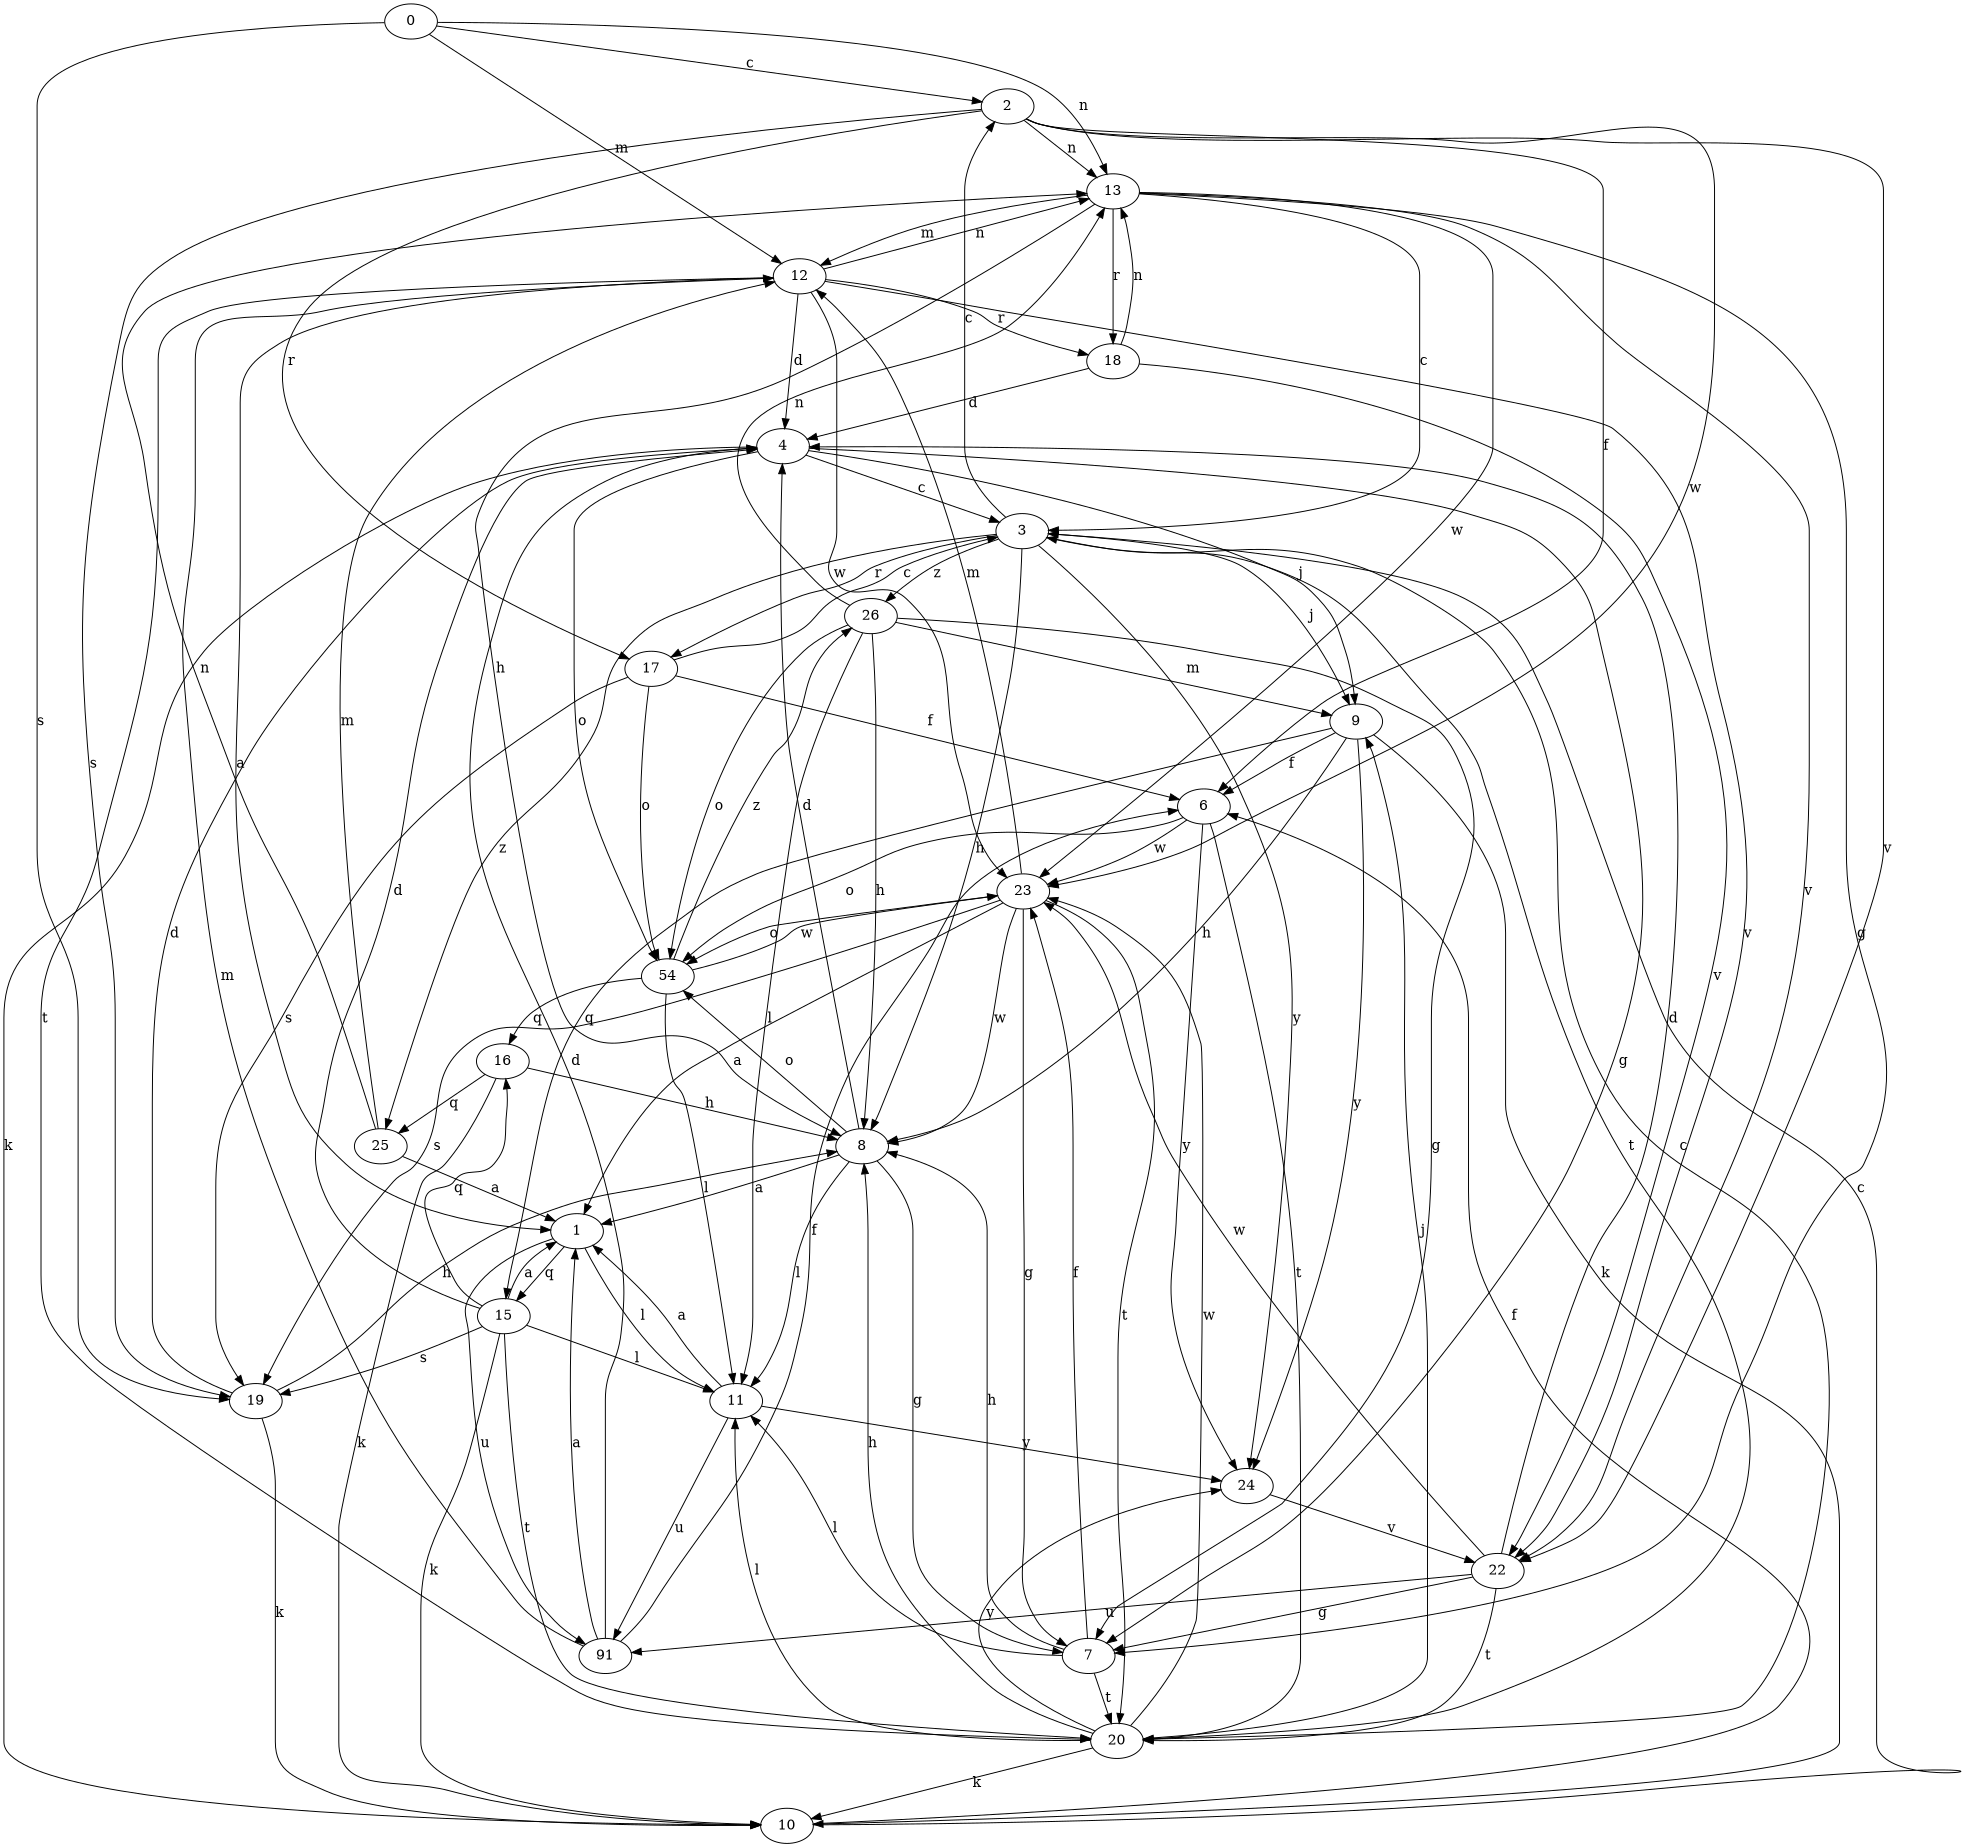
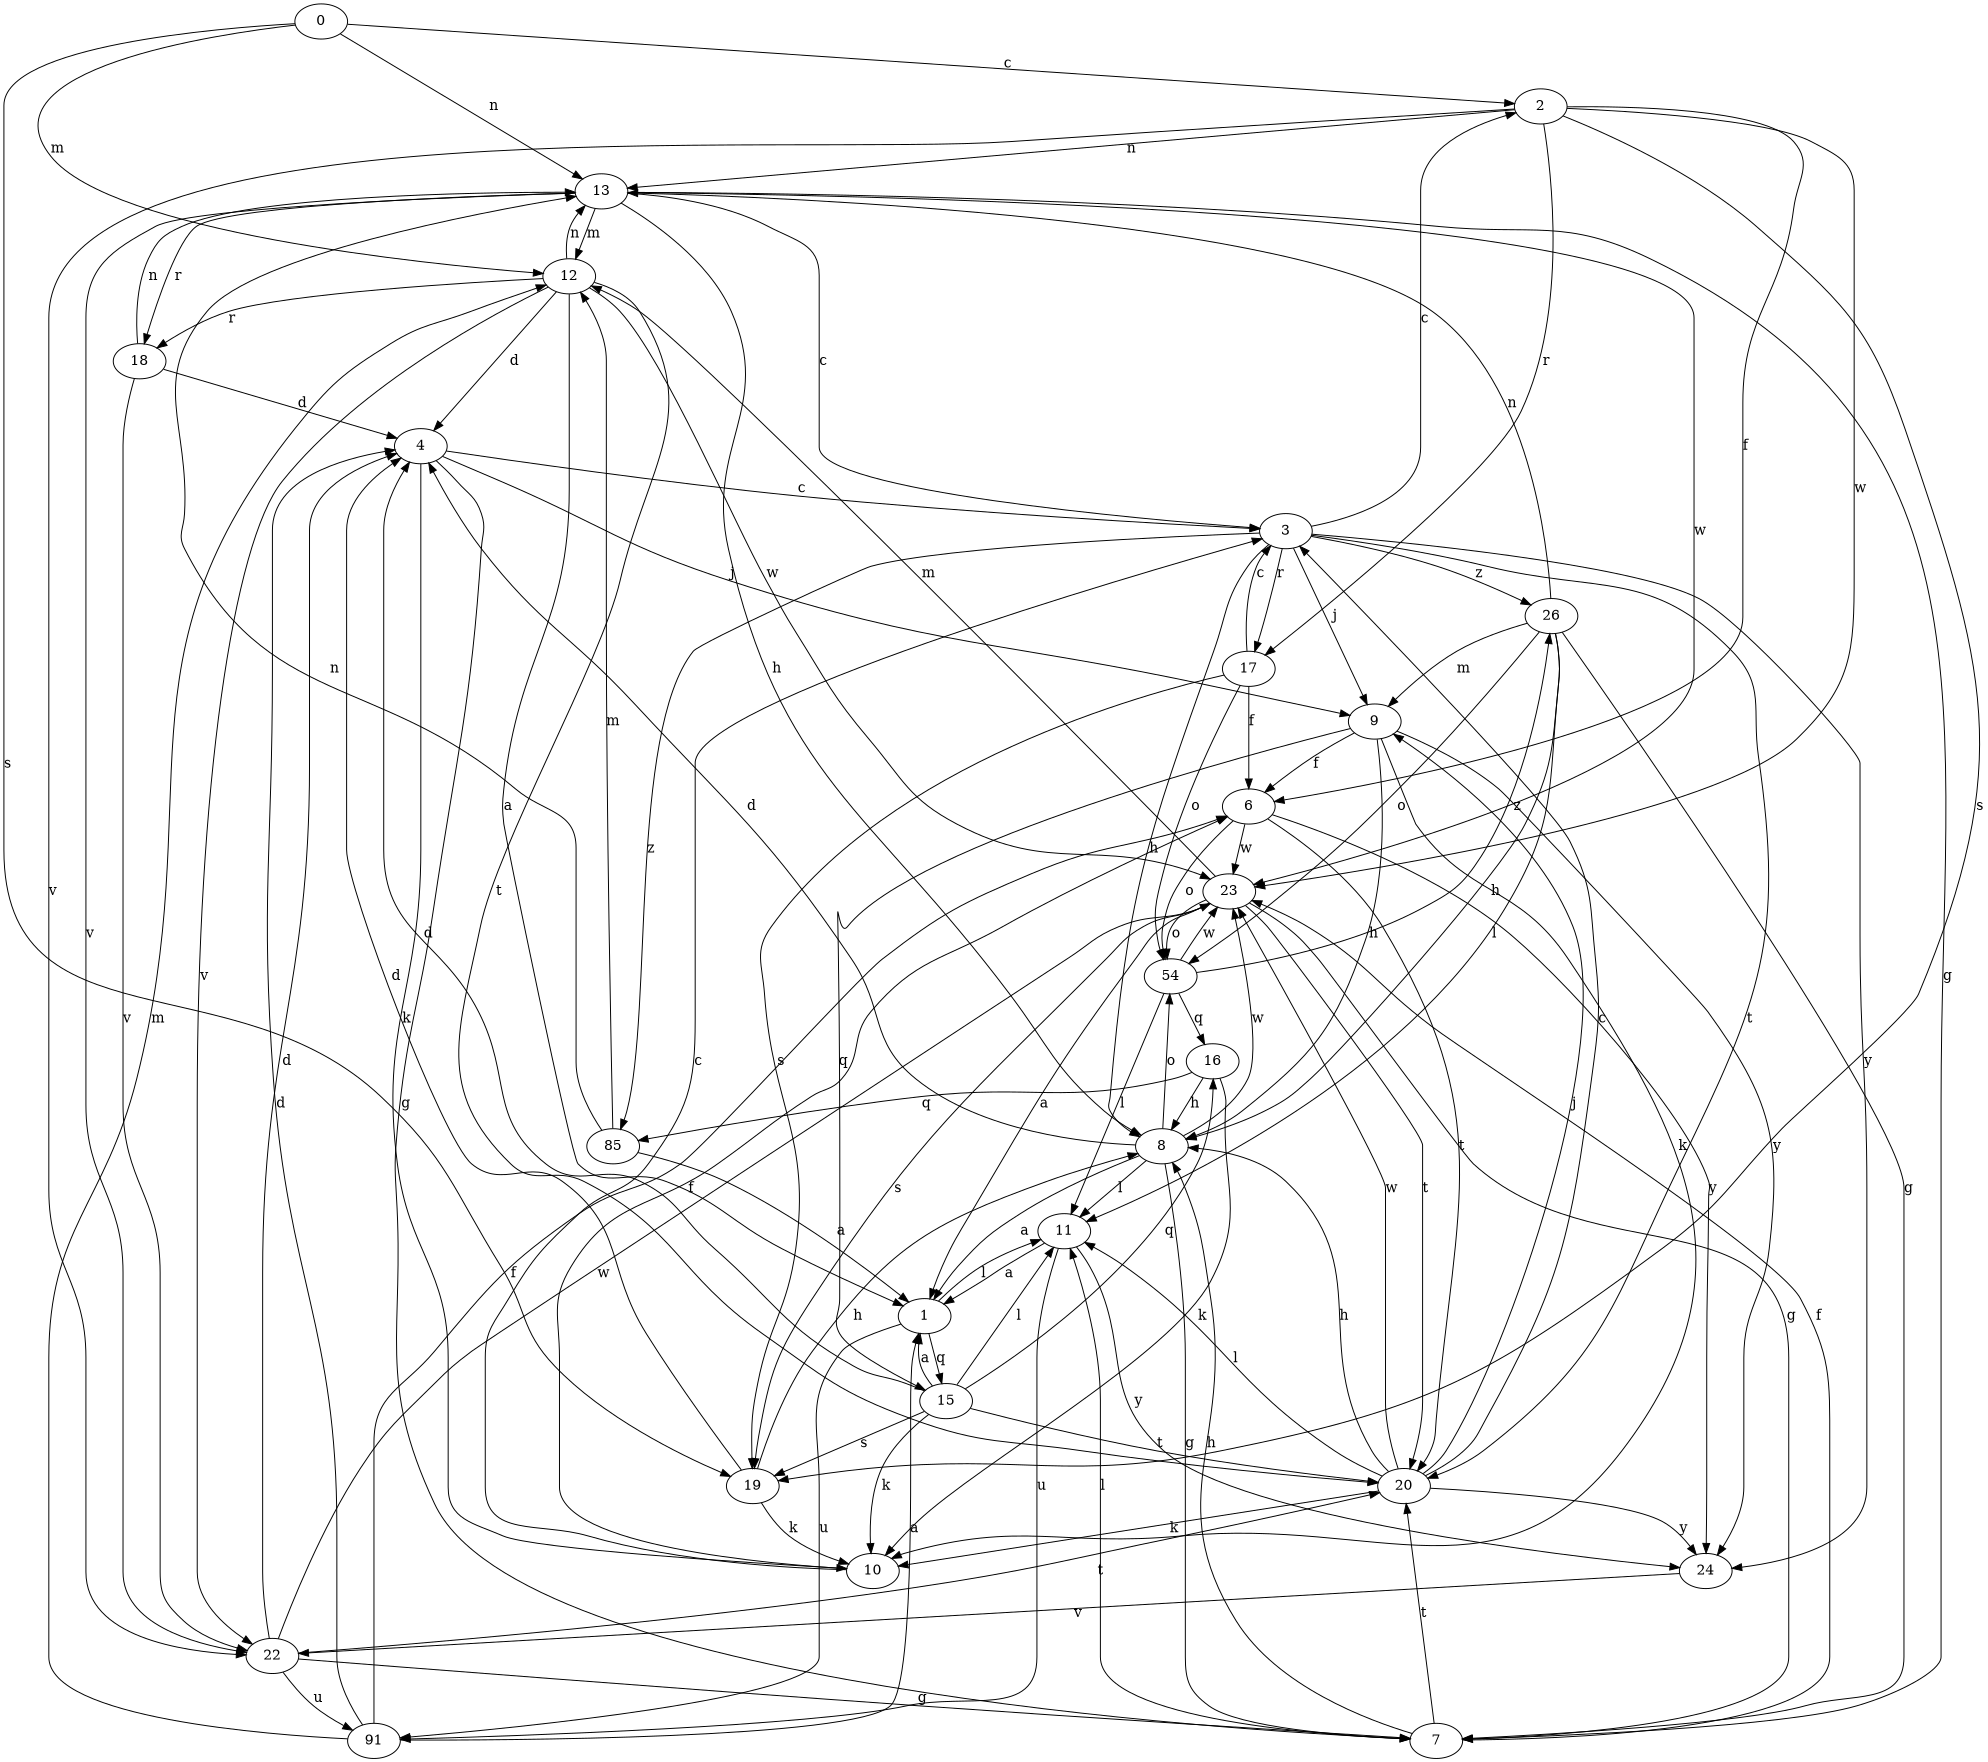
(574, 645) -> none
(987, 1047) -> (1253, 1042)
(381, 1146) -> (613, 1146)
